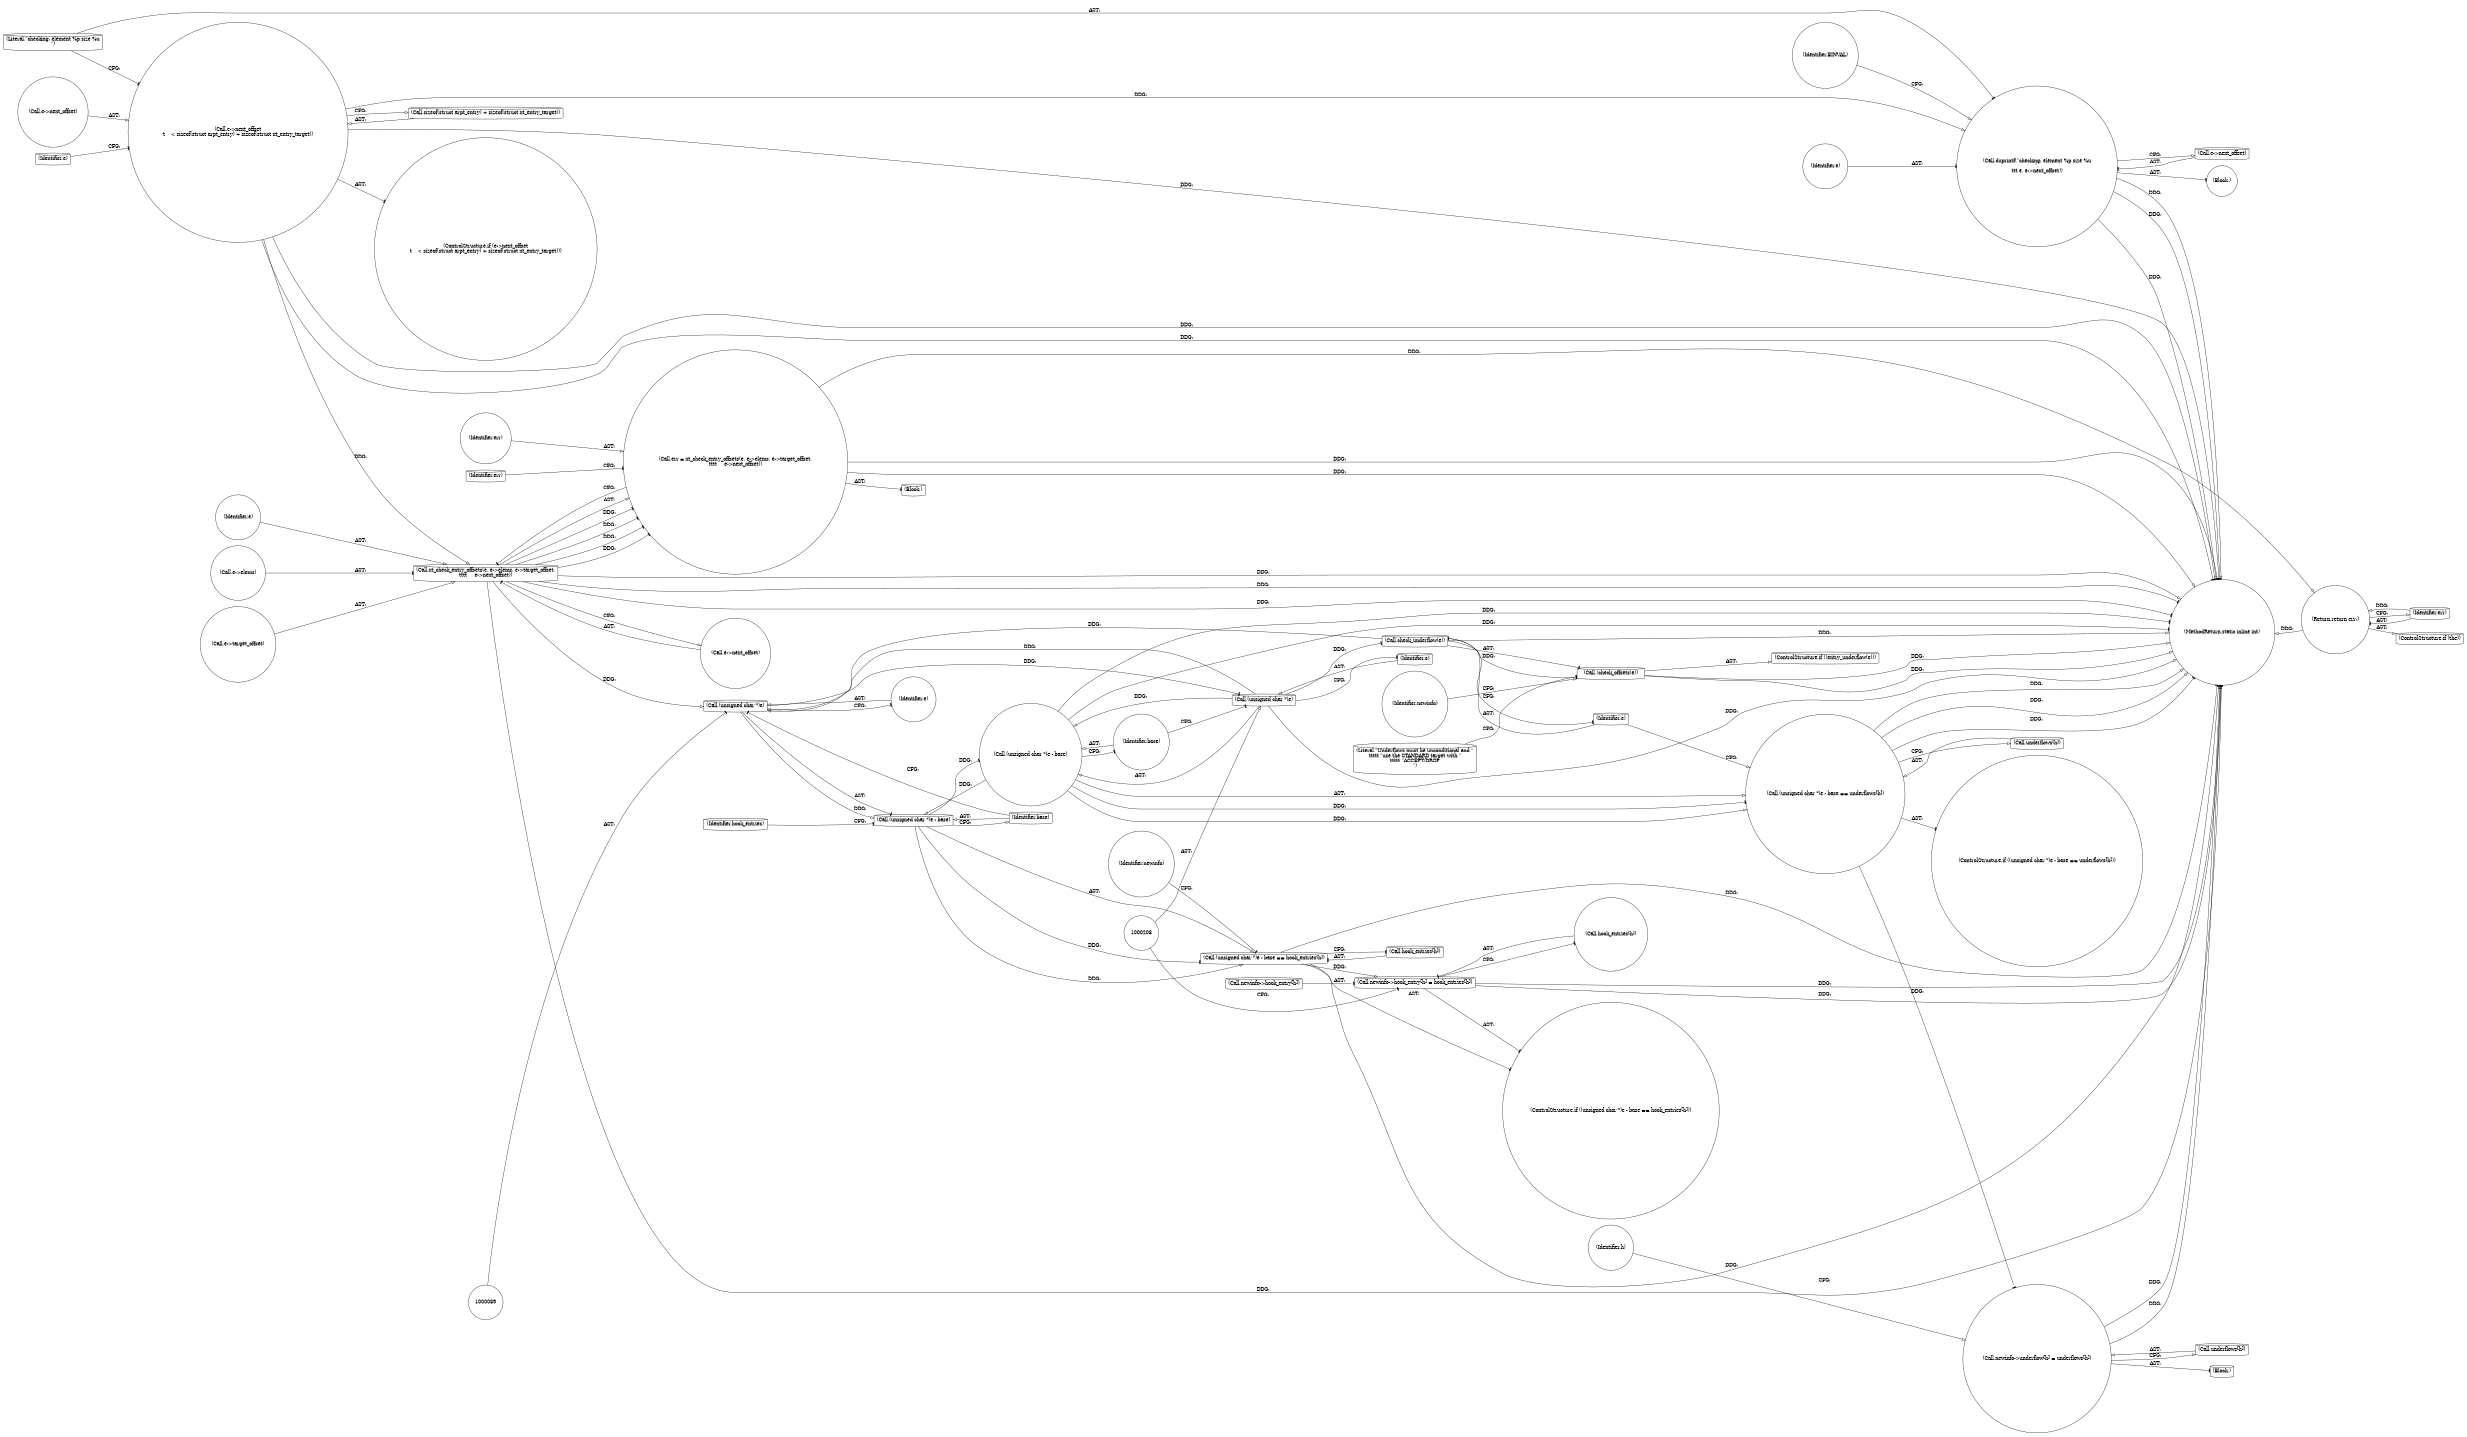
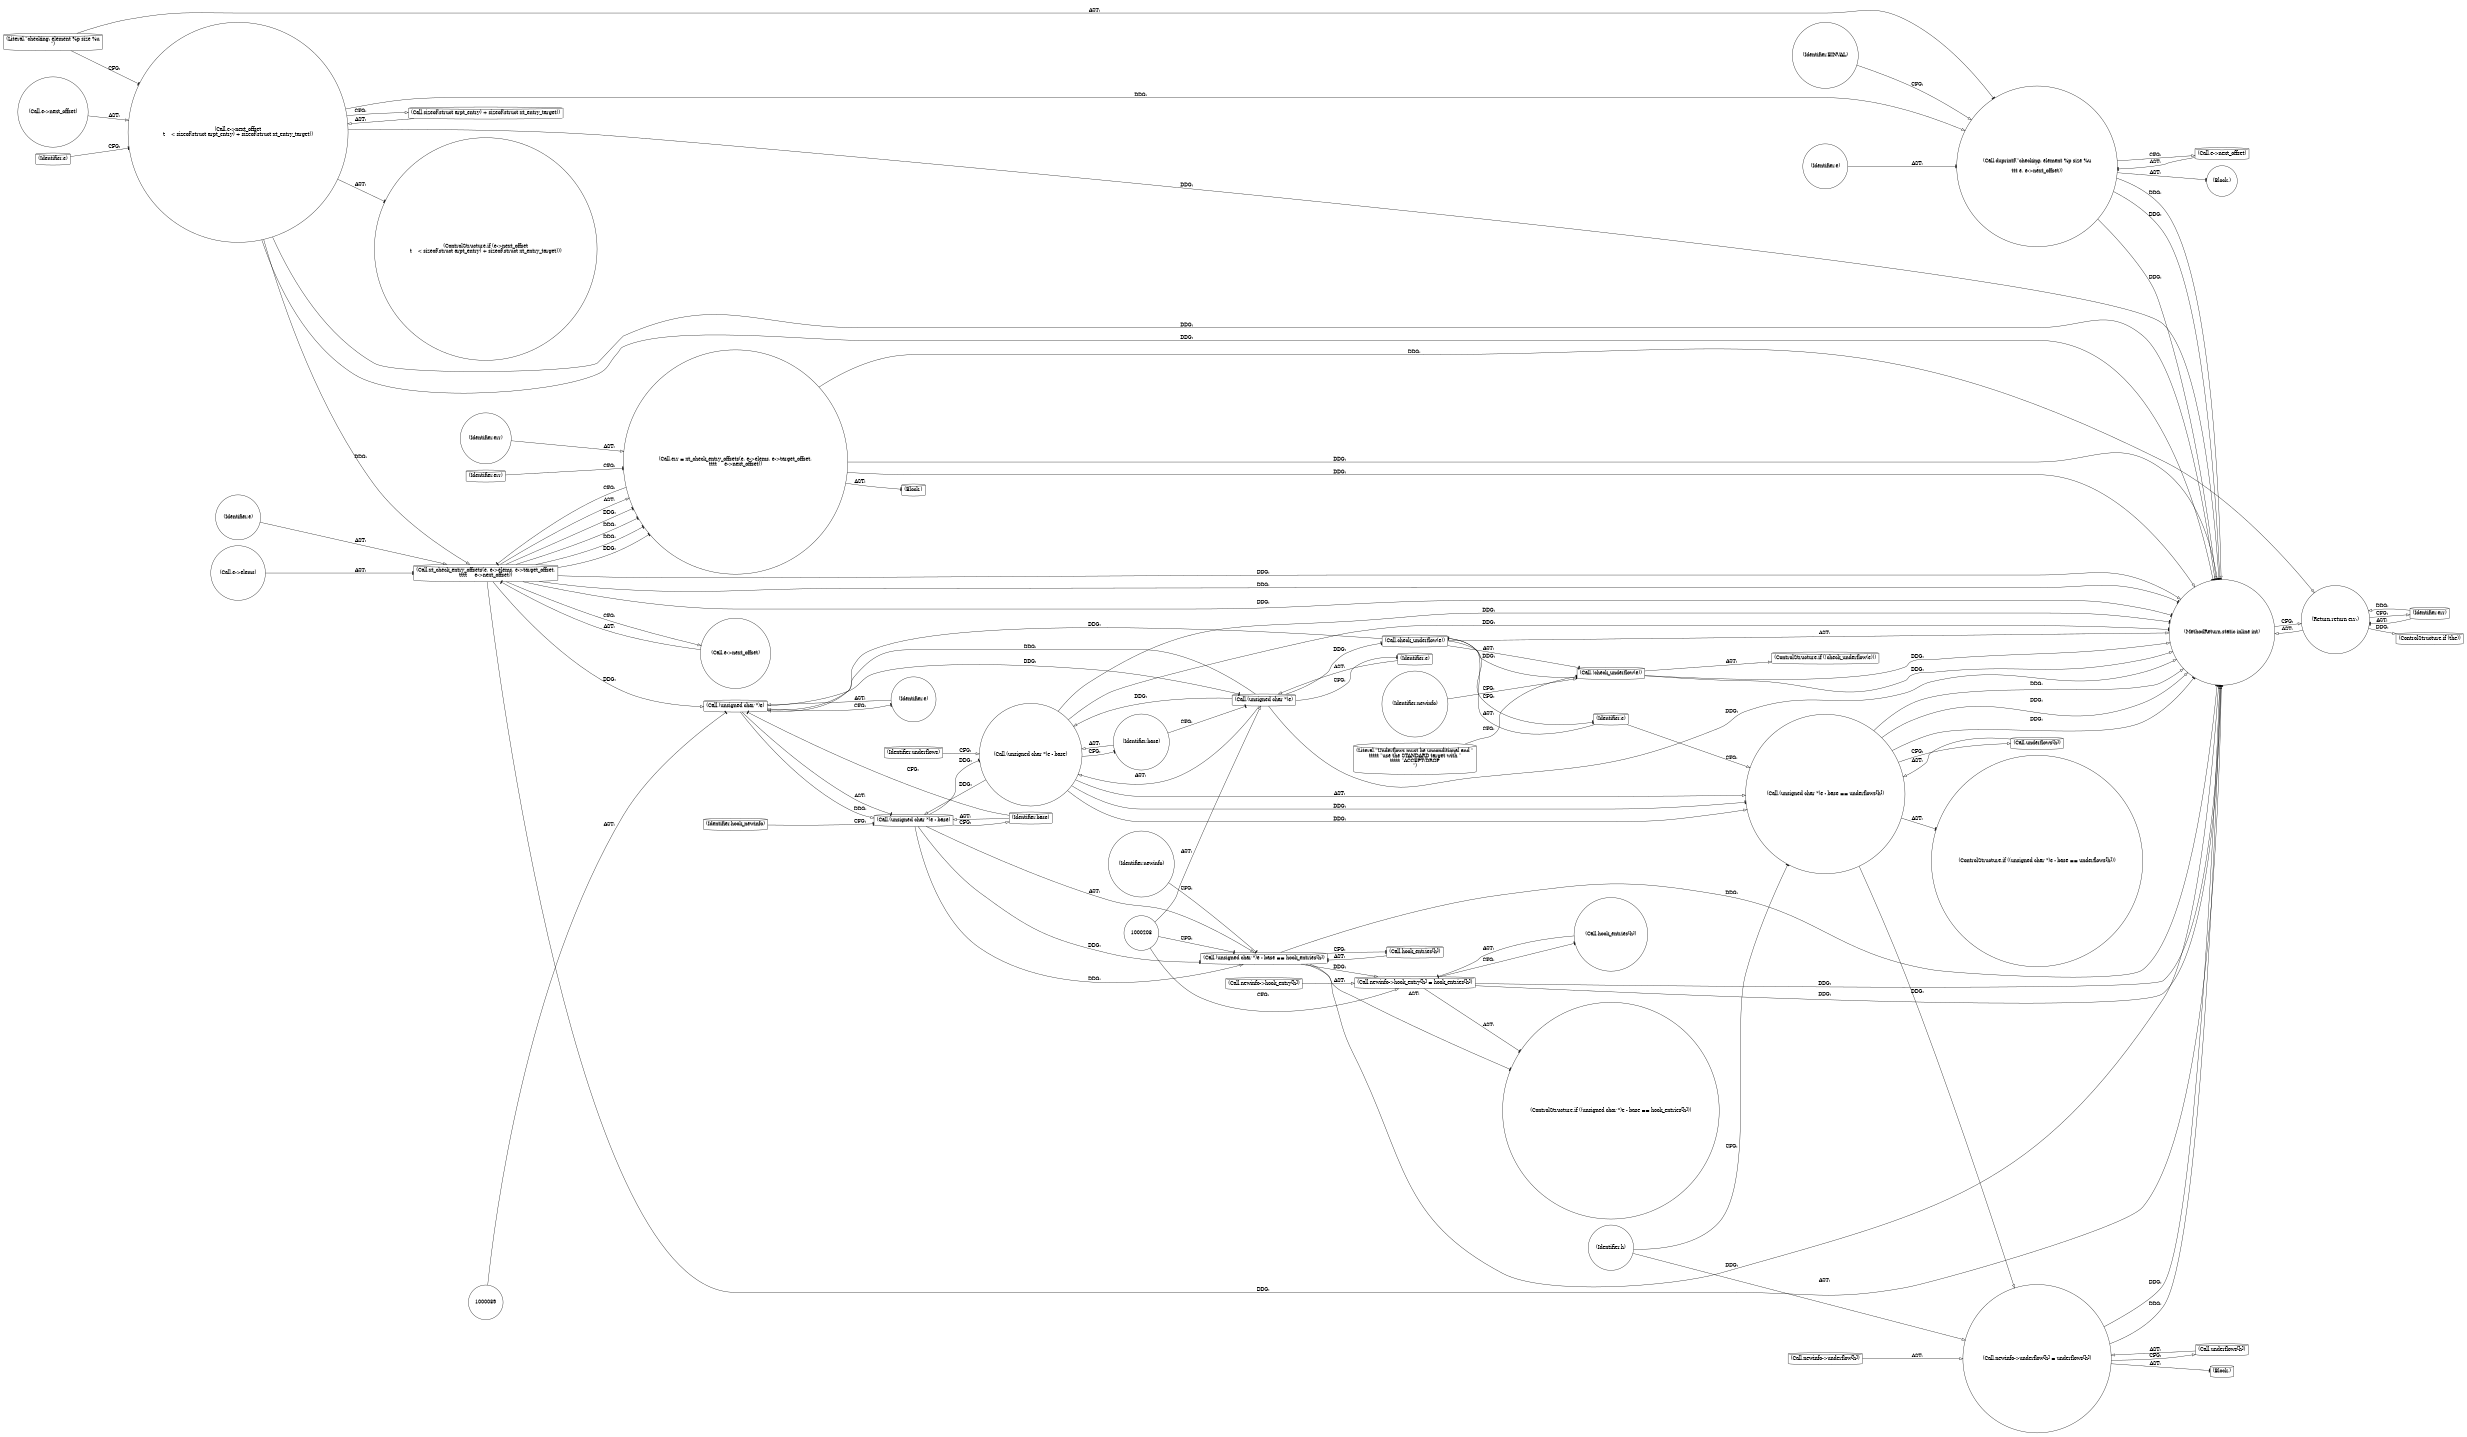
none -> (2286, 625)
(2383, 628) -> (2383, 628)
(2288, 629) -> (2288, 629)
(1825, 633) -> (1825, 633)
(238, 644) -> none
(1825, 658) -> (1825, 658)
(1611, 673) -> (1611, 673)
none -> (914, 753)
(736, 824) -> (736, 824)
none -> (1196, 944)
(1327, 983) -> (1327, 983)
(1262, 1011) -> (1262, 1011)
(1942, 1073) -> (1942, 1073)
none -> (1741, 1088)
(1825, 1281) -> (1825, 1281)
none -> (1825, 1359)
